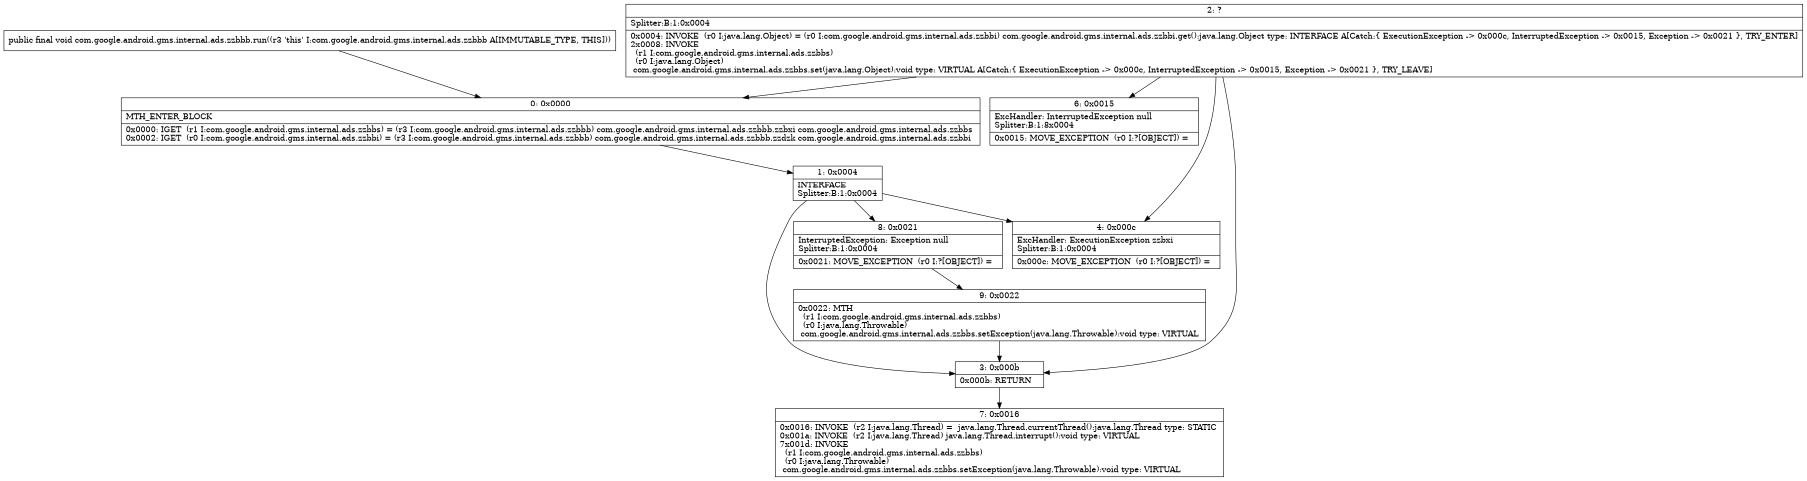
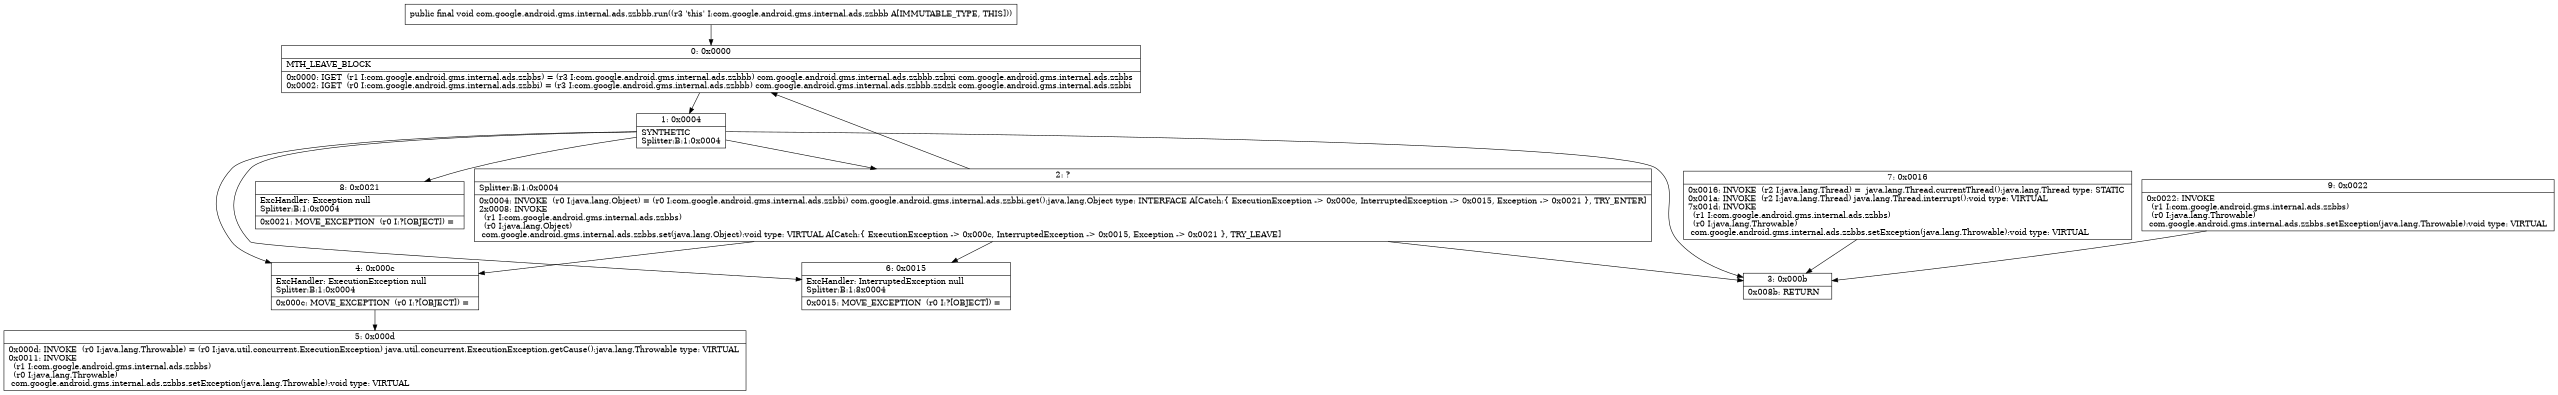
(169, 117) -> (329, 65)
none -> (798, 154)
(822, 185) -> (666, 133)
(873, 240) -> (315, 201)
(1095, 240) -> (351, 282)
none -> (287, 246)
(945, 278) -> none
(828, 309) -> (2183, 199)
none -> (375, 361)
(999, 381) -> (1788, 292)
(999, 395) -> (1834, 255)
